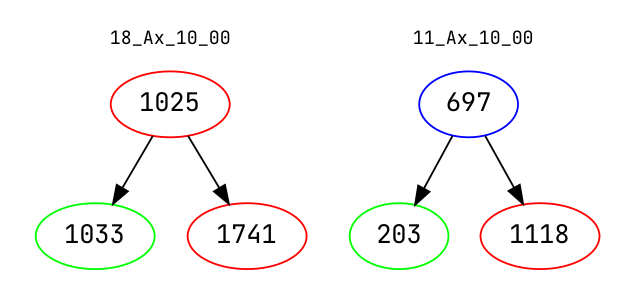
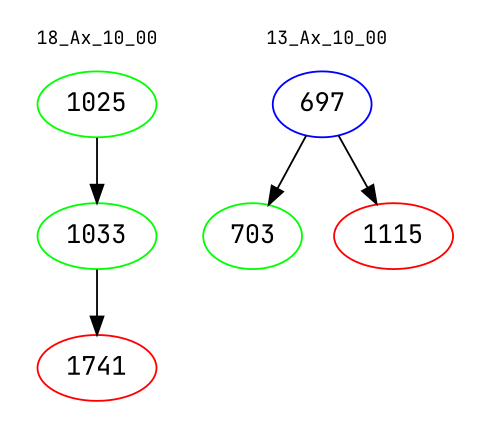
(474, 39) -> (328, 39)
(170, 104) -> (97, 104)
(204, 162) -> (97, 293)
(399, 236) -> (253, 236)
(540, 236) -> (394, 236)
